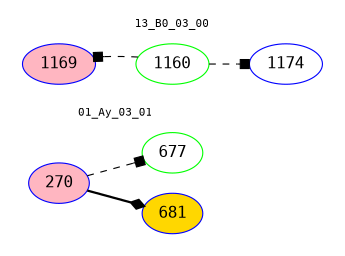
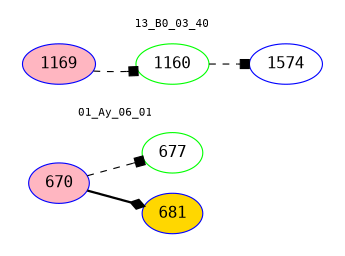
(172, 24) -> (172, 24)
(121, 57) -> (110, 72)
(286, 64) -> (286, 64)
(116, 113) -> (116, 113)
(59, 183) -> (59, 183)
